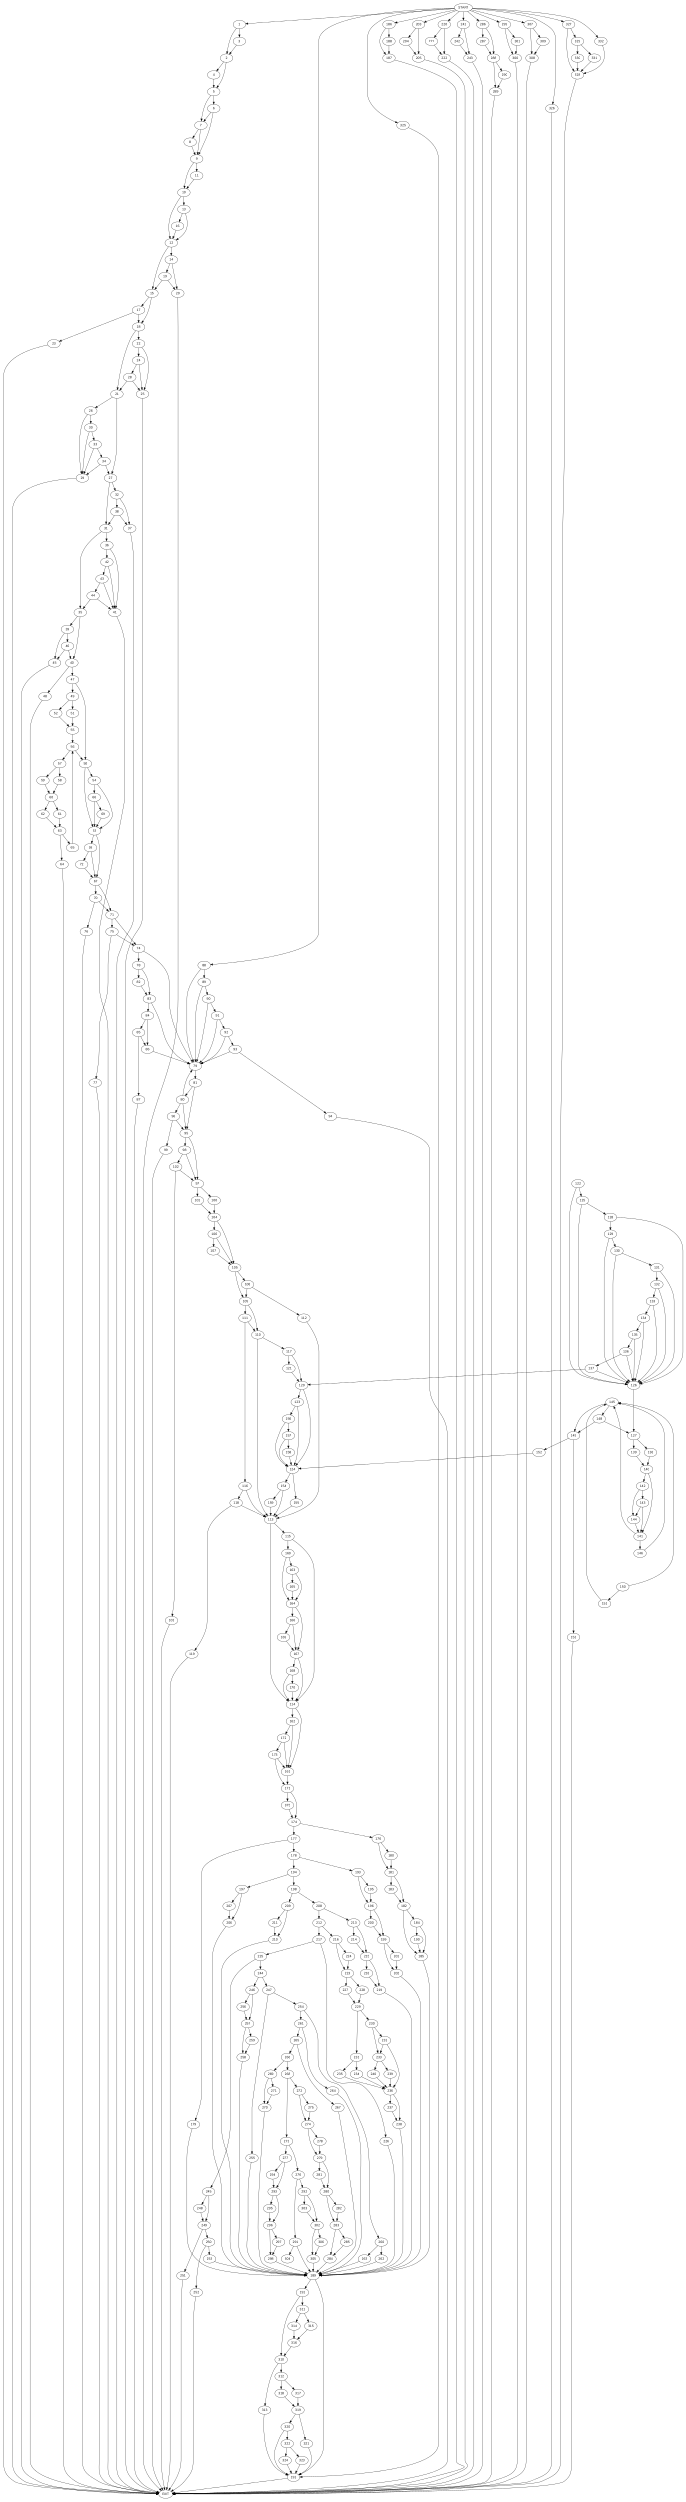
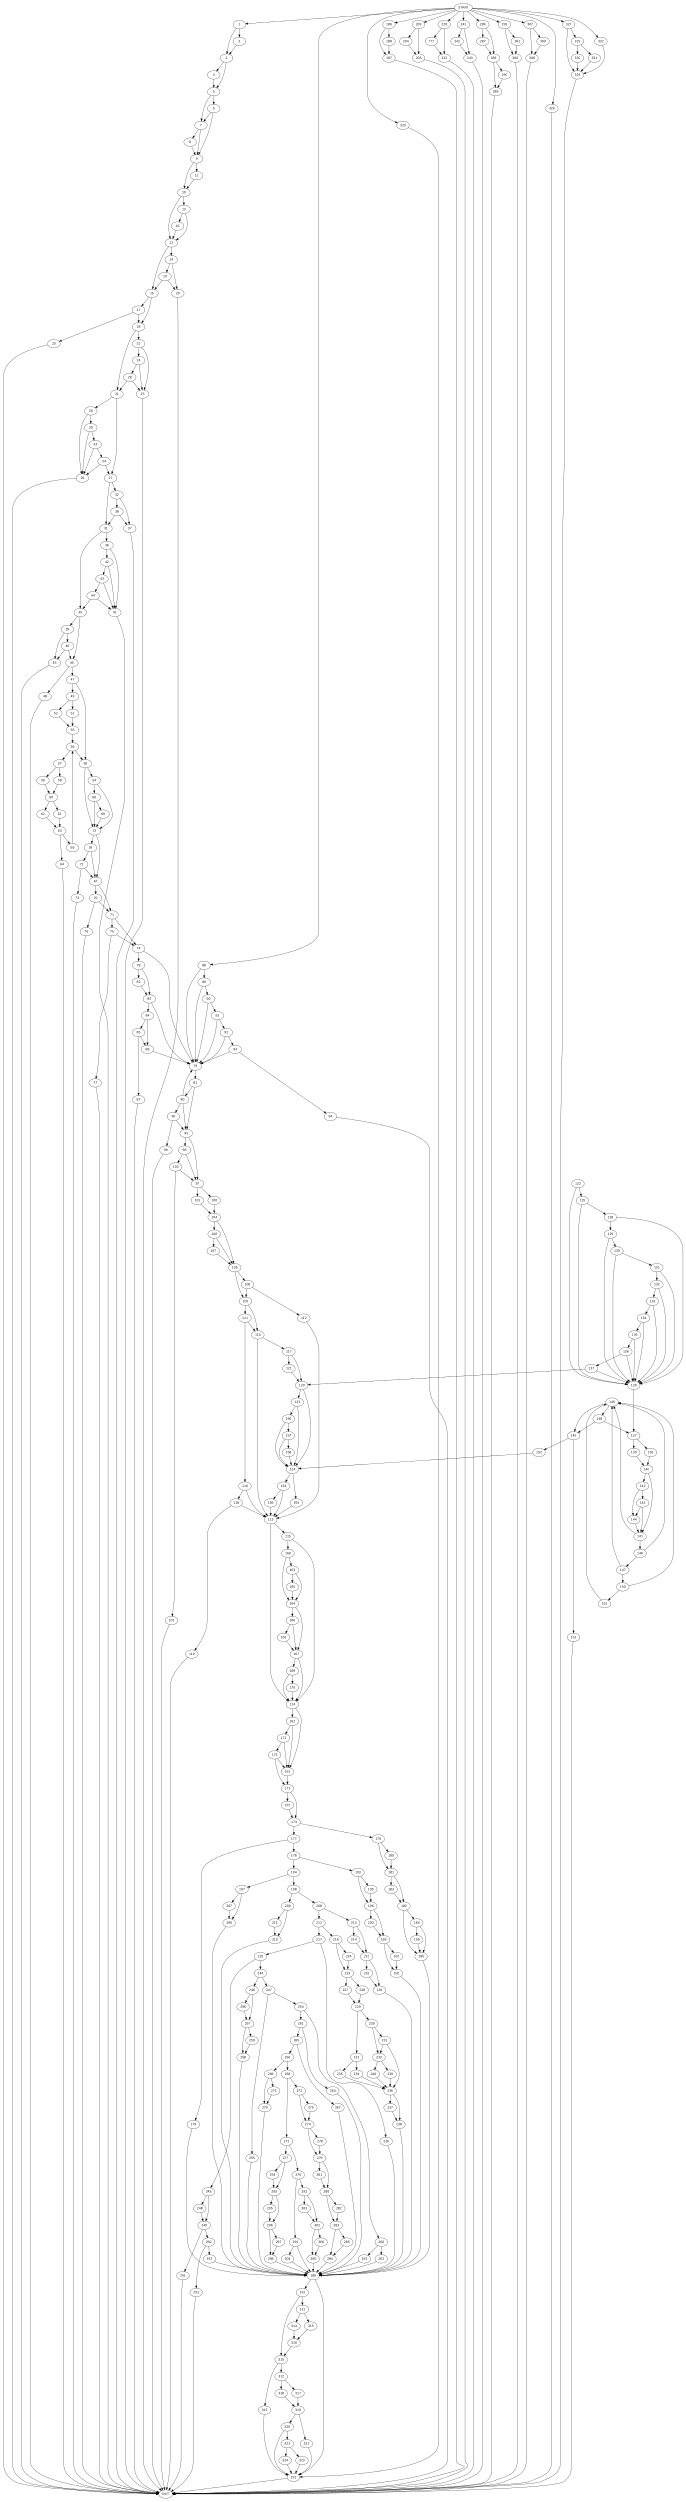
none -> (77, 898)
none -> (623, 1570)
none -> (299, 2267)
